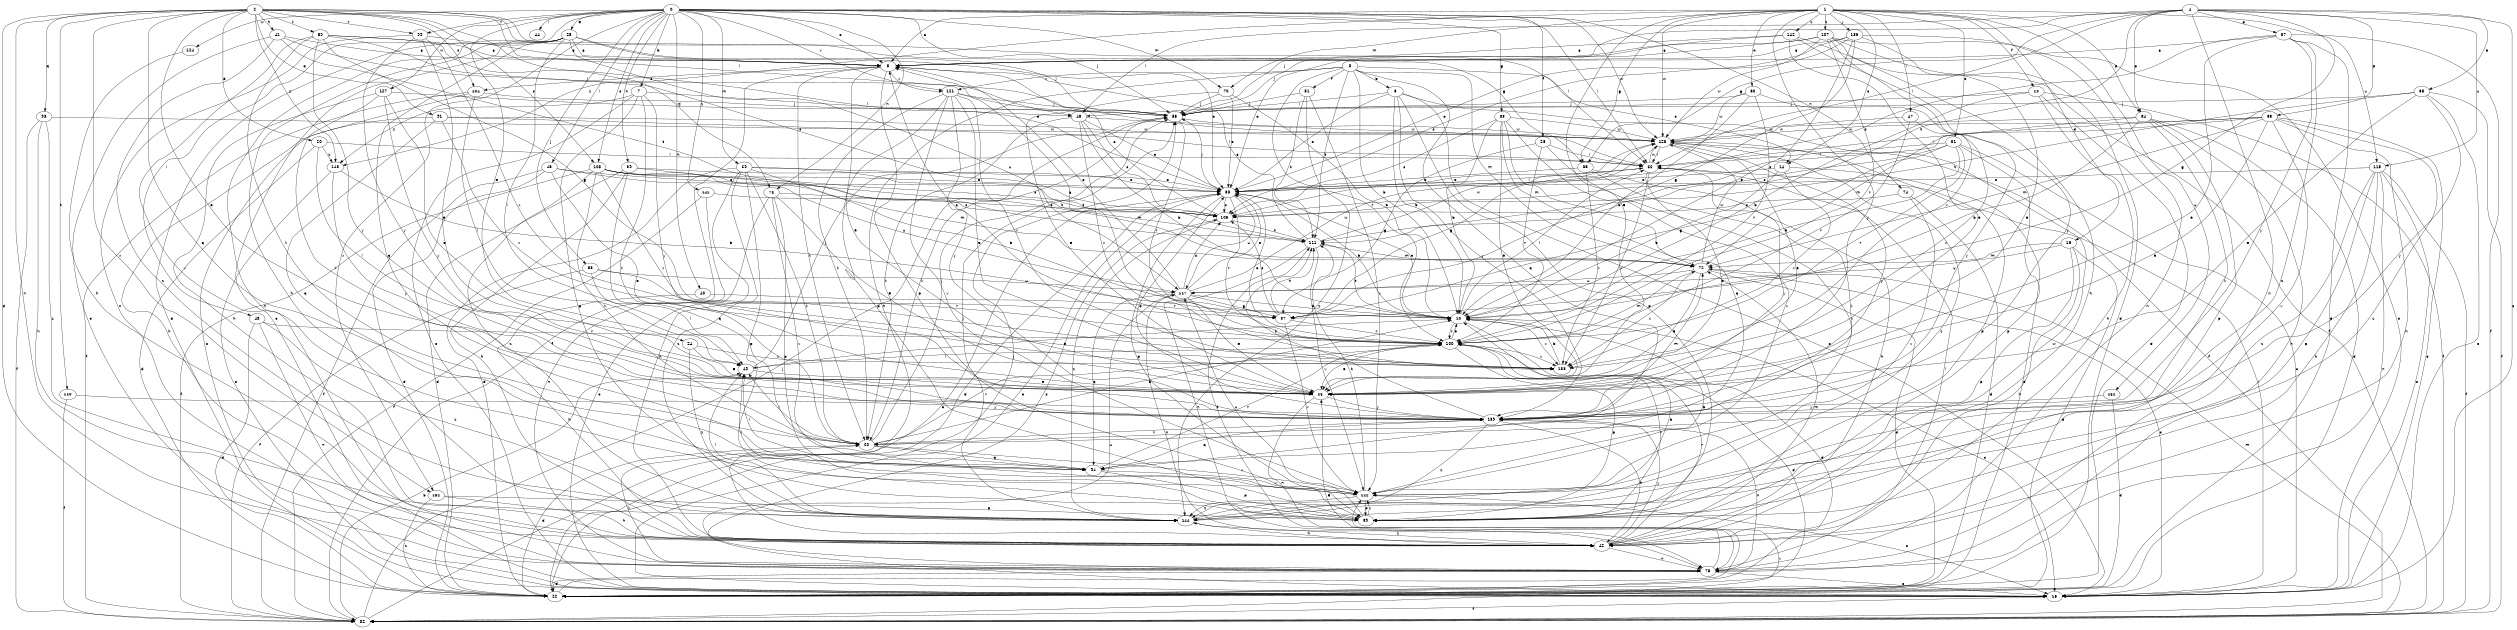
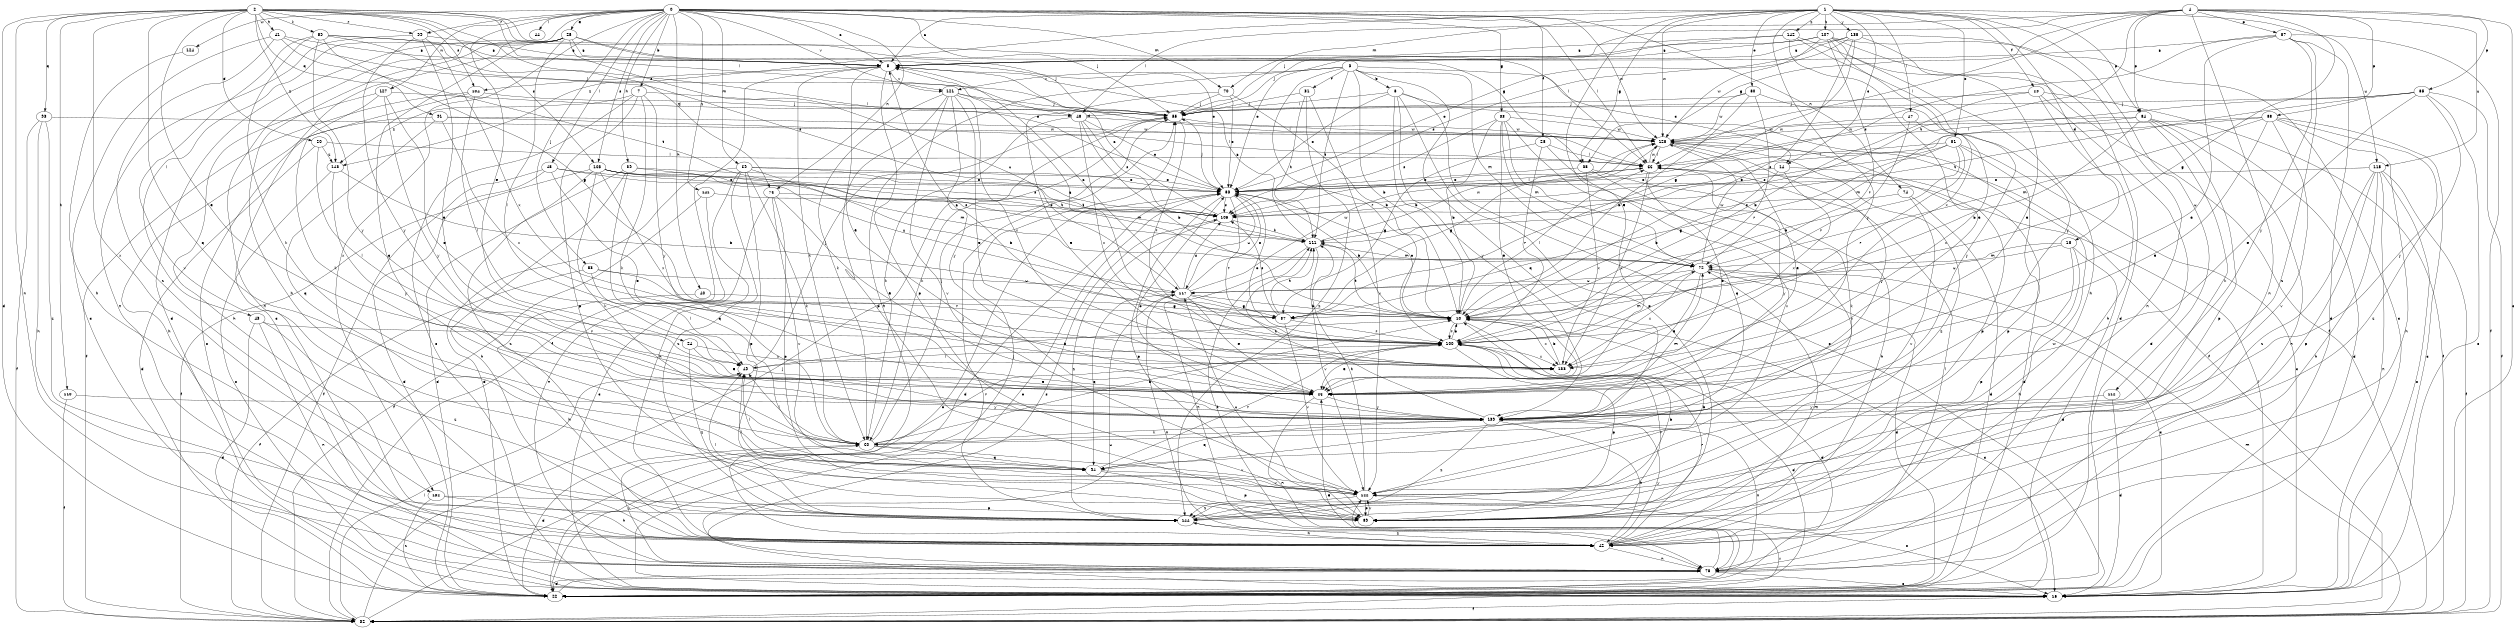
(1931, 137) -> (1980, 126)
(1175, 306) -> (1175, 306)
(2112, 395) -> (2112, 395)
(425, 496) -> (425, 496)
